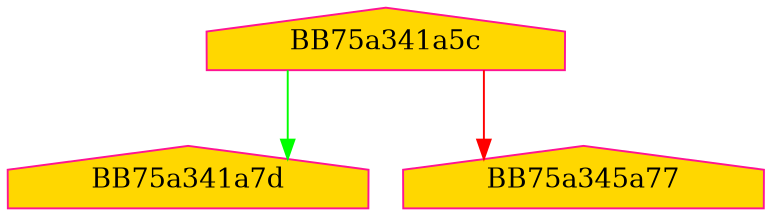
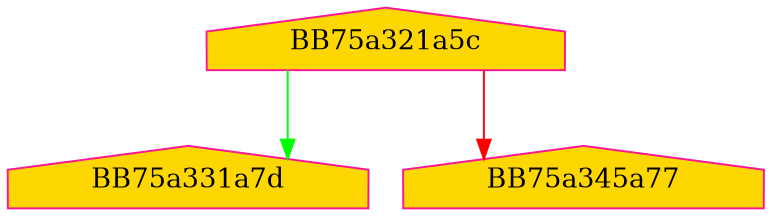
(386, 42) -> (386, 42)
(188, 180) -> (188, 180)
